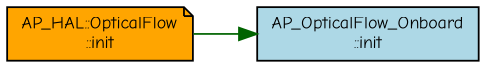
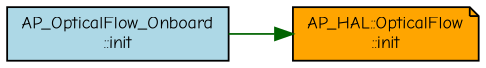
(216, 34) -> (252, 34)
